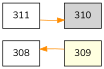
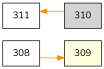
(49, 20) -> (56, 11)
(56, 49) -> (49, 58)
